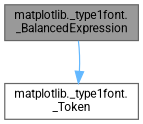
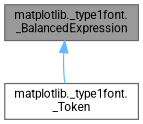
(80, 56) -> (64, 68)
